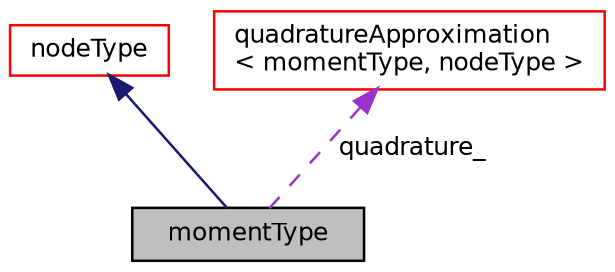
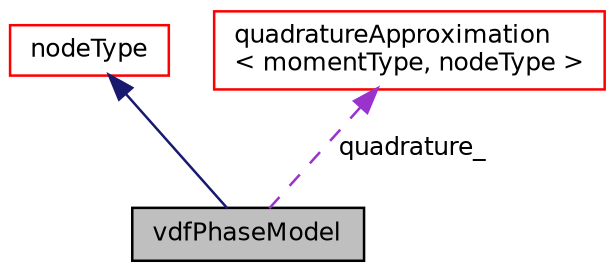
(248, 234) -> (248, 234)
